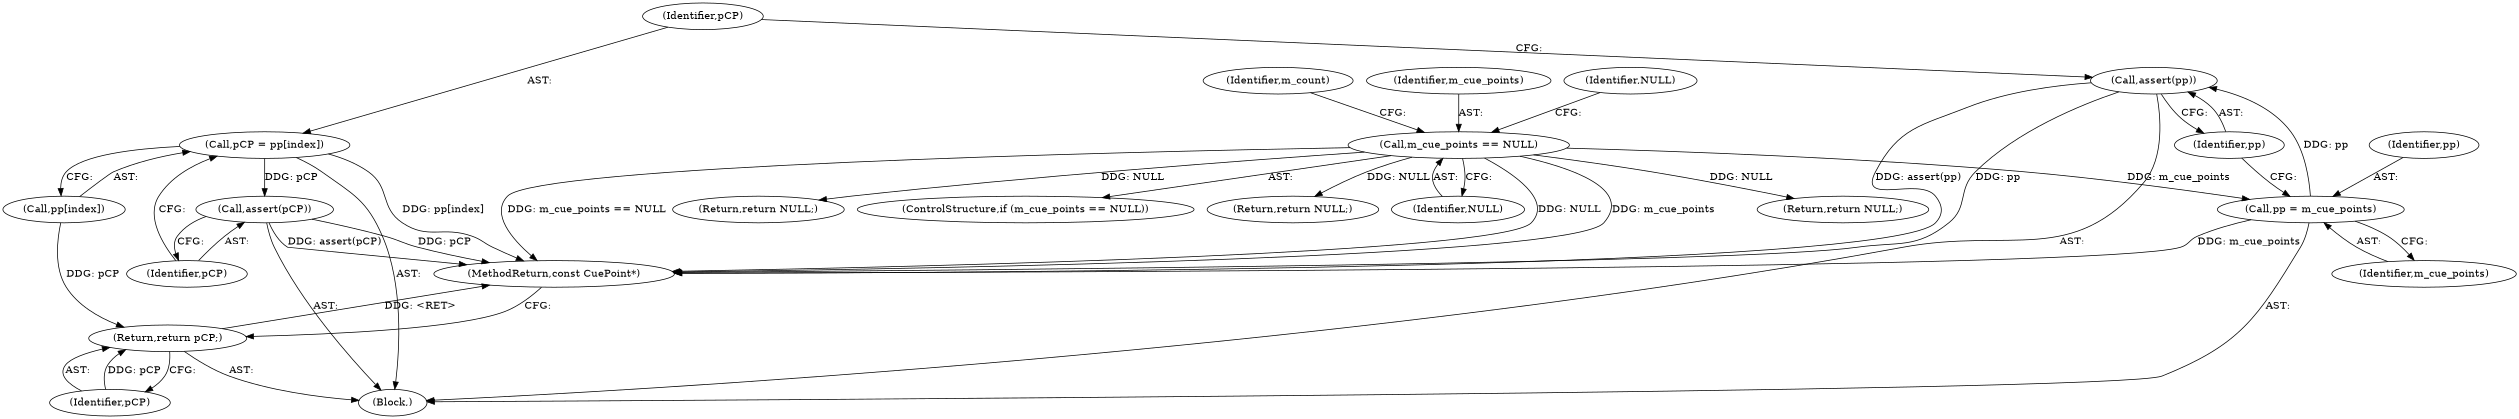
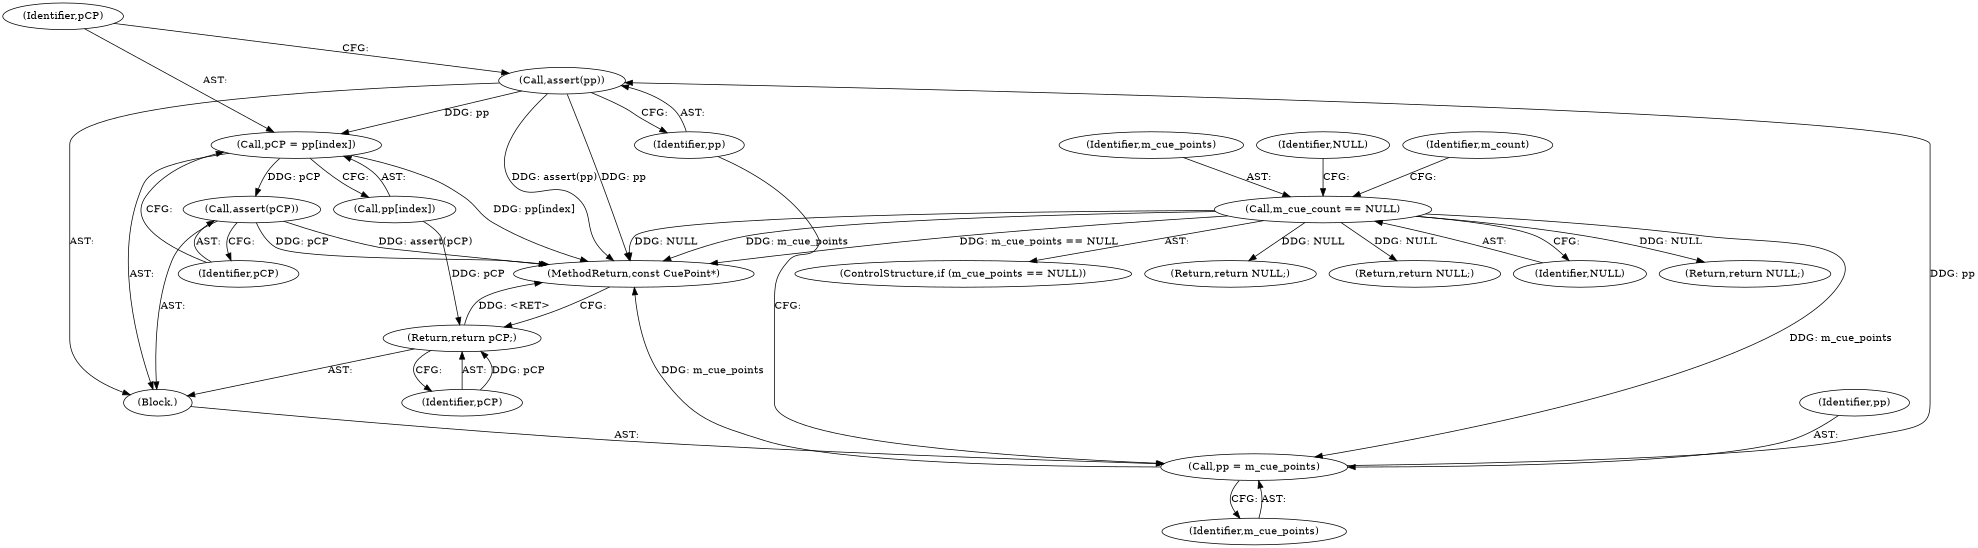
none -> (435, 111)
(1459, 145) -> (1323, 209)
(1408, 394) -> (673, 444)
